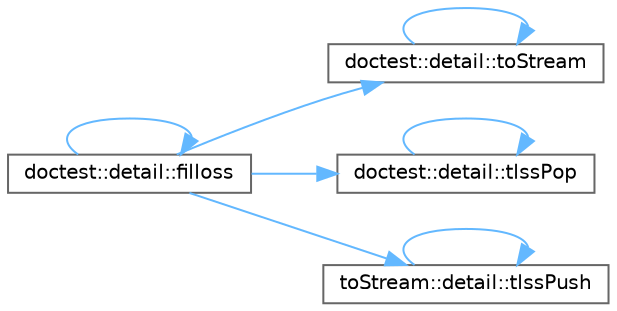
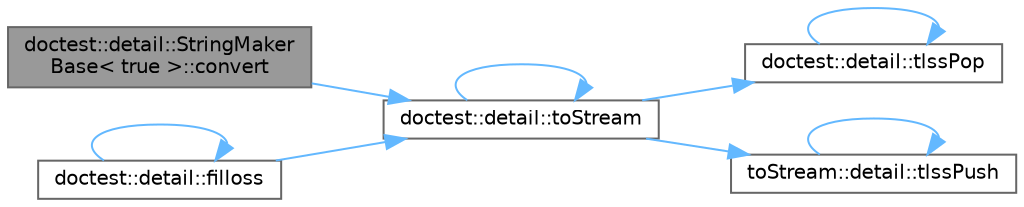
none -> (160, 57)
(284, 174) -> (687, 93)
(288, 226) -> (687, 145)
